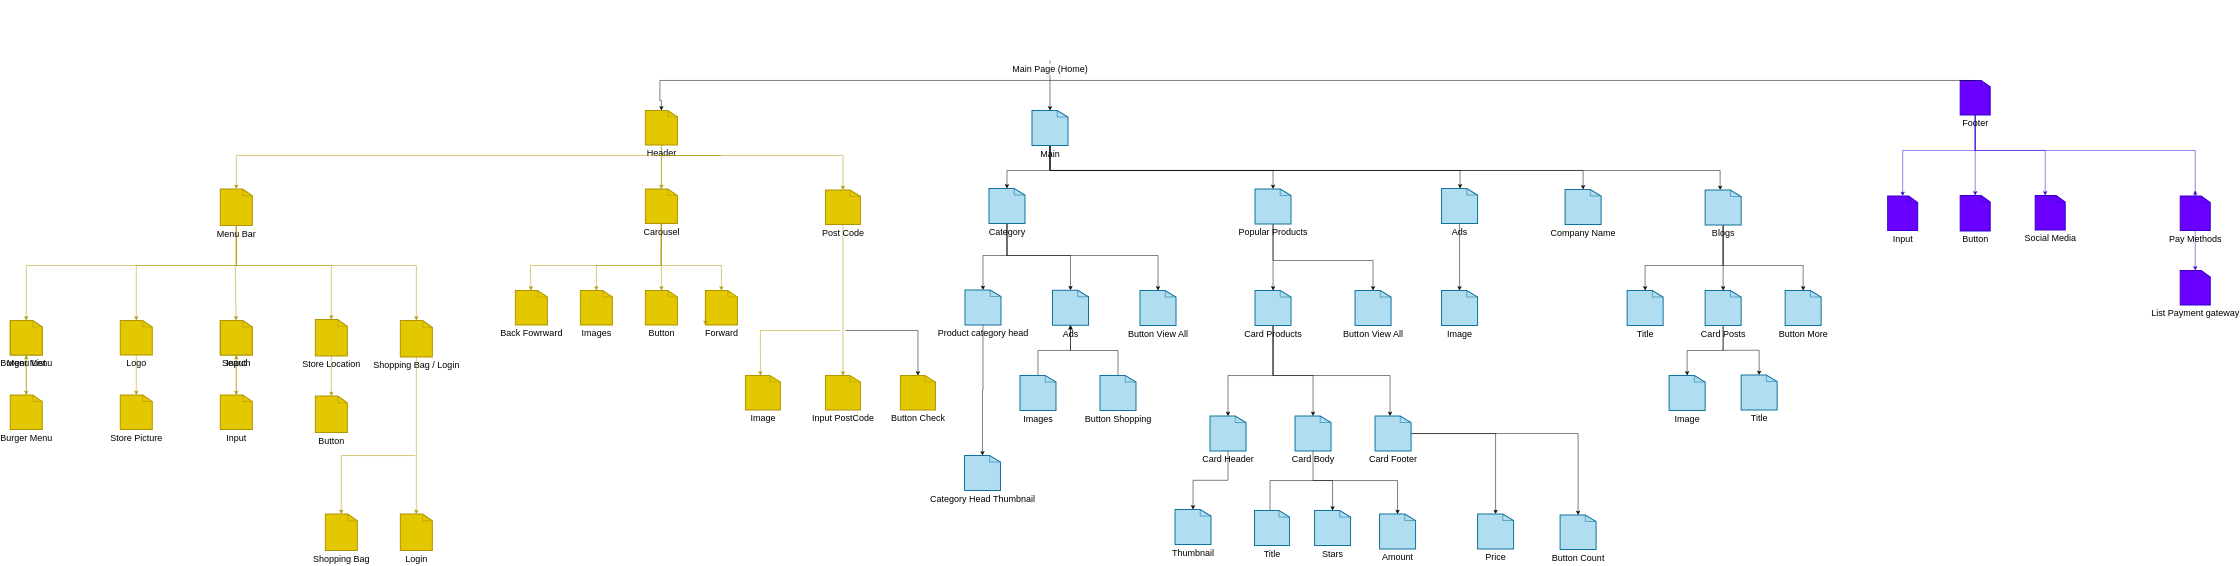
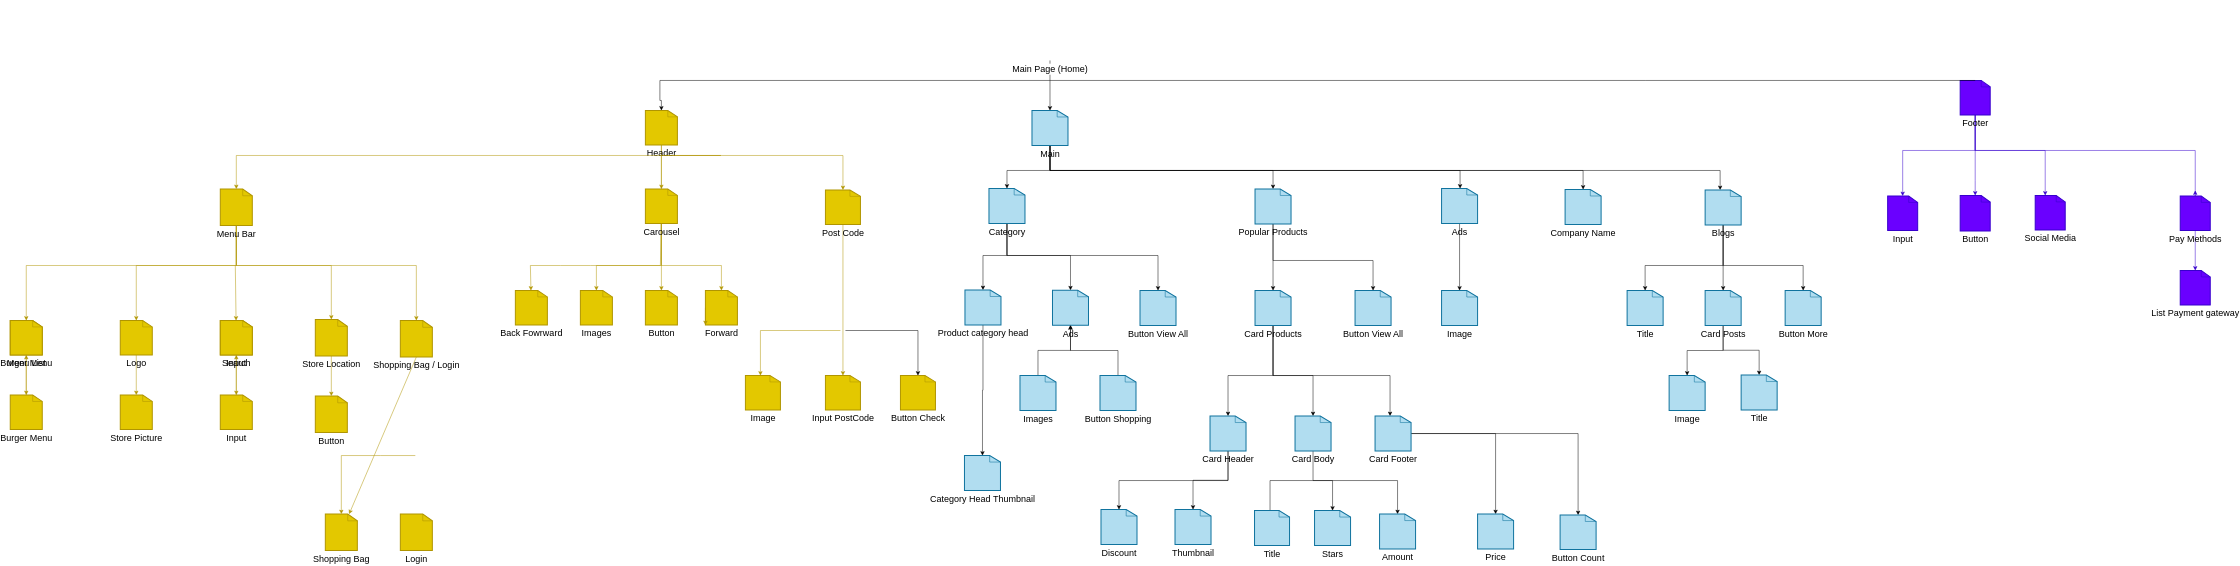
none -> (1119, 480)
(416, 509) -> (383, 434)
none -> (1119, 527)
